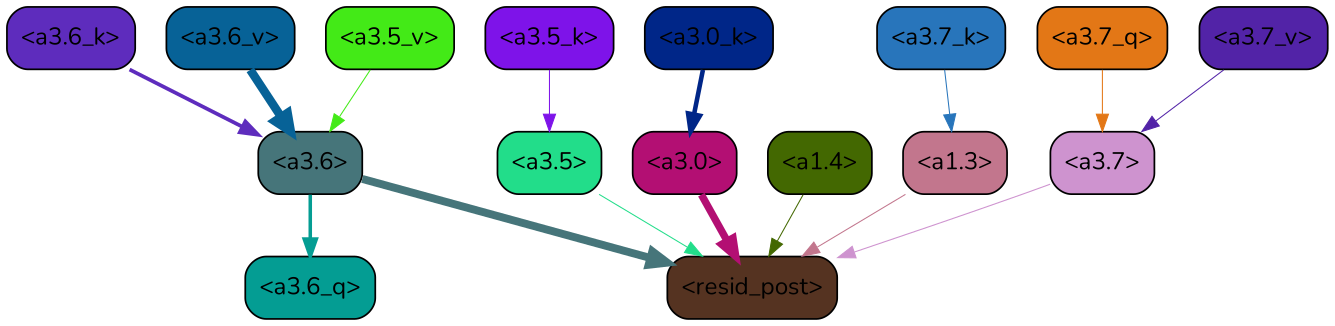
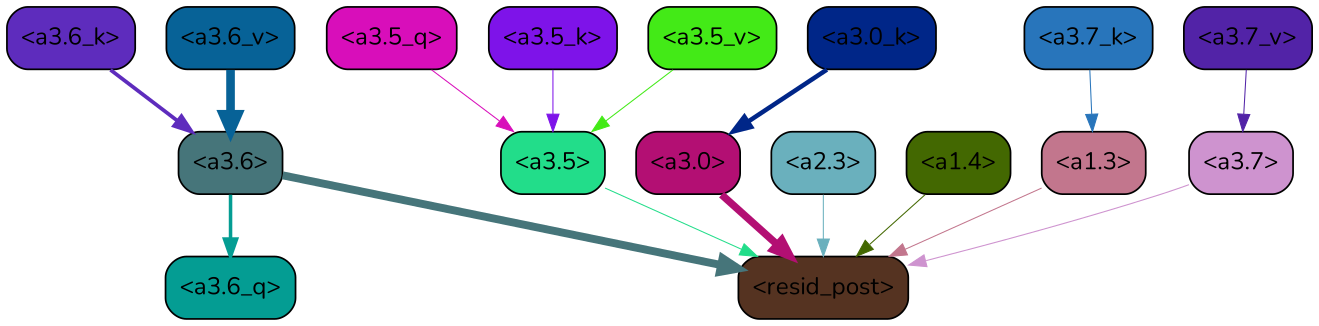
none -> (392, 38)
(1102, 38) -> none
(355, 93) -> (639, 95)
none -> (823, 163)
